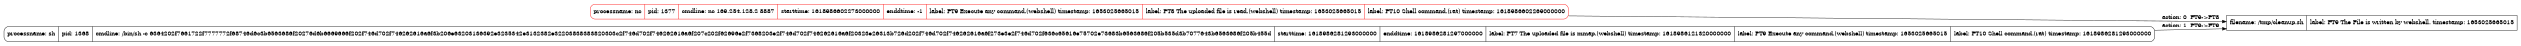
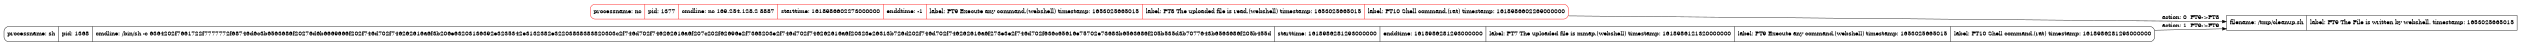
(1433, 34) -> (1433, 34)
